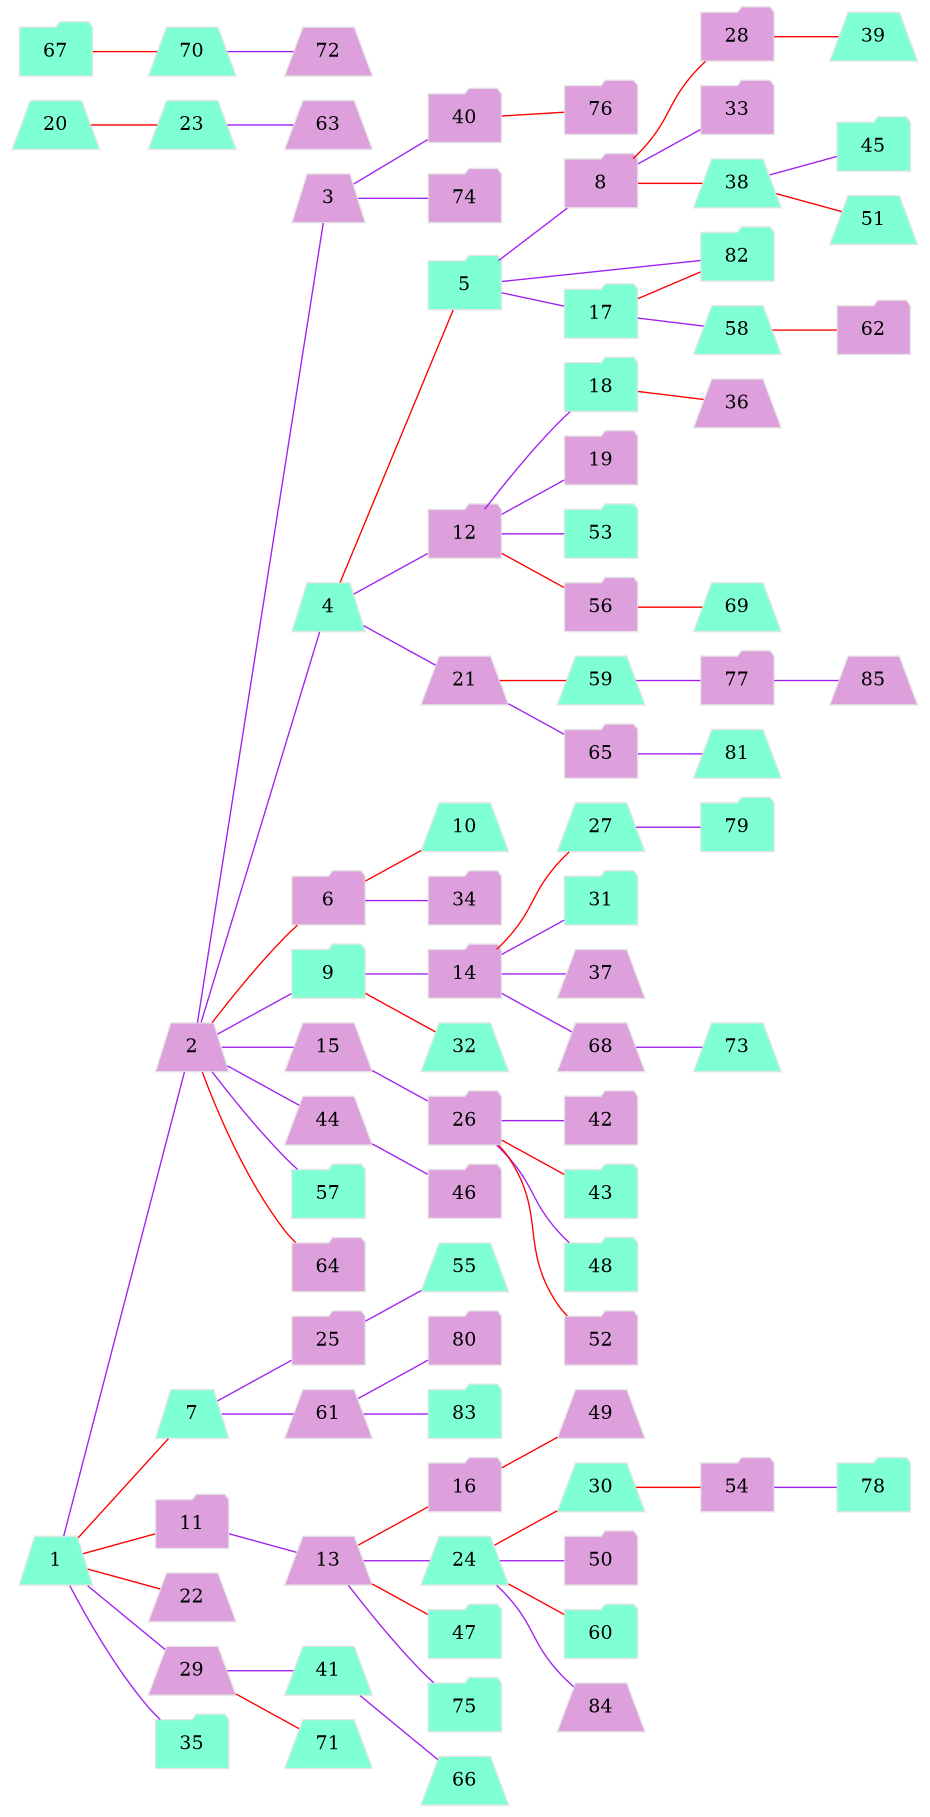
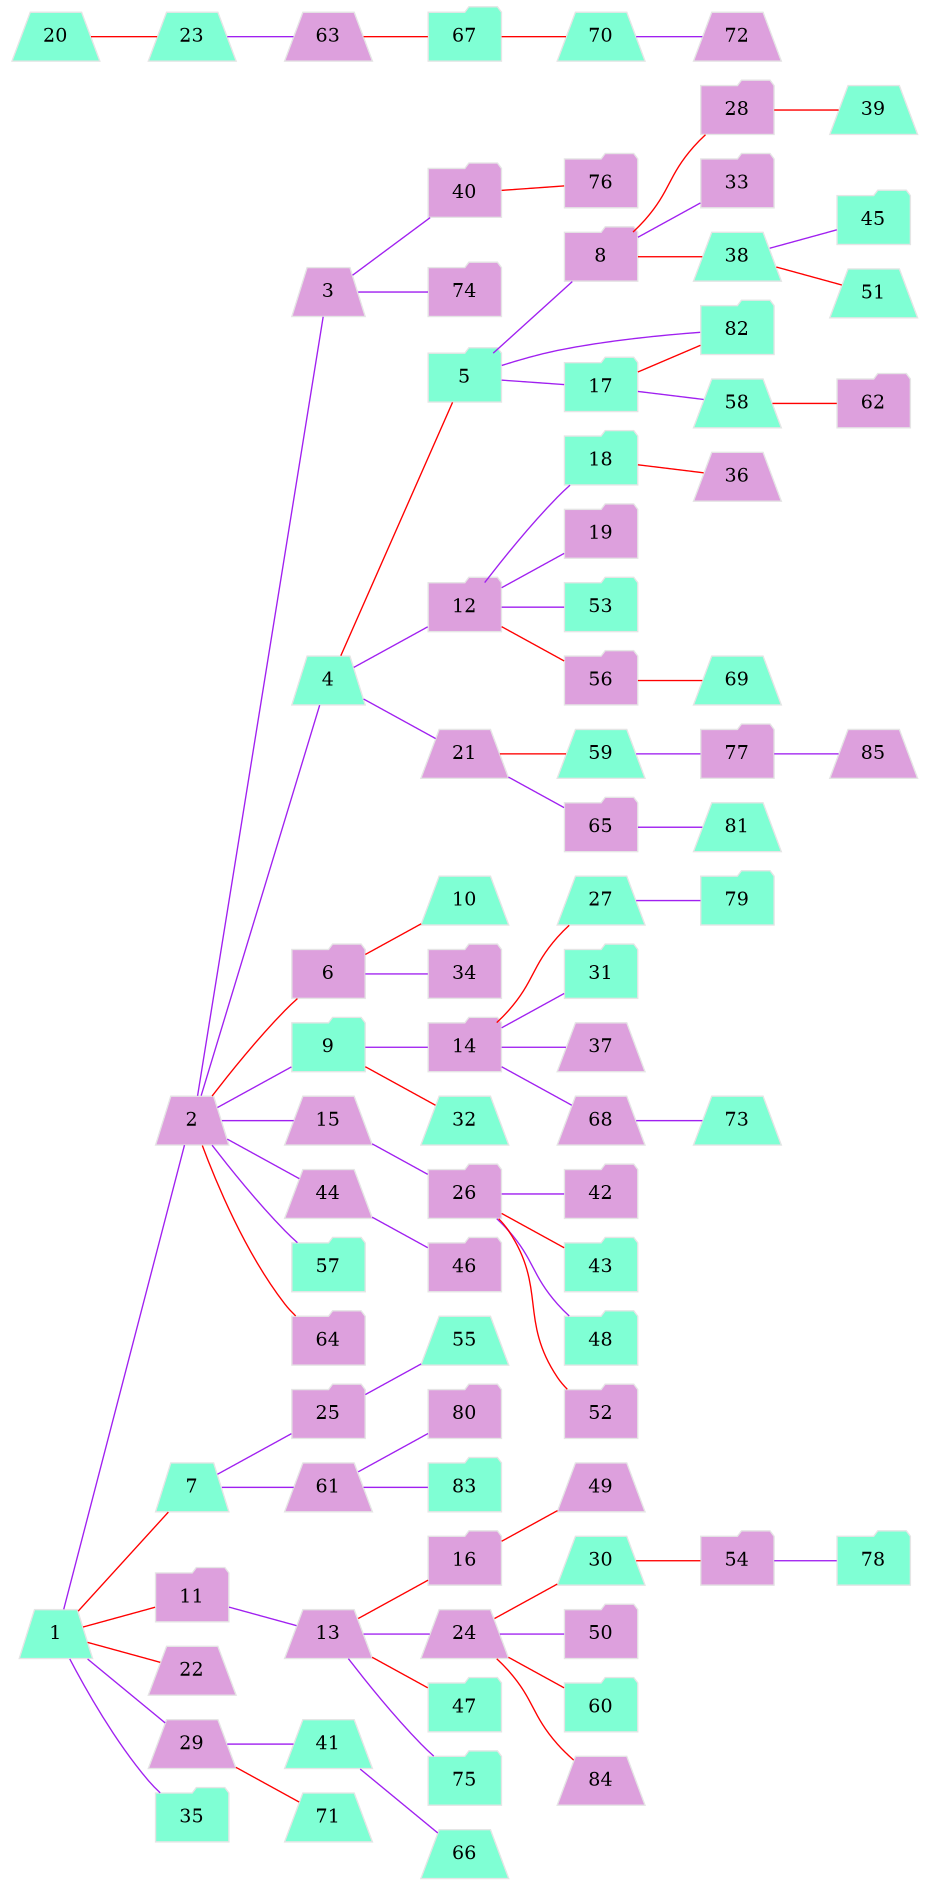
none -> (396, 37)
(465, 1561) -> (465, 1634)
(534, 1637) -> (534, 1710)
